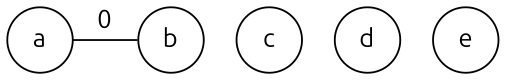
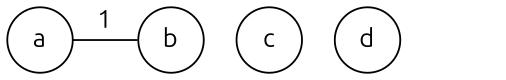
(106, 21) -> (106, 21)
(466, 40) -> none
